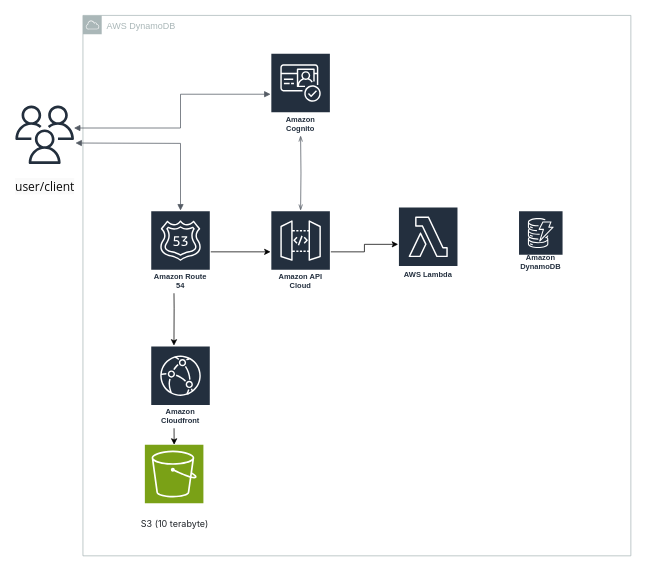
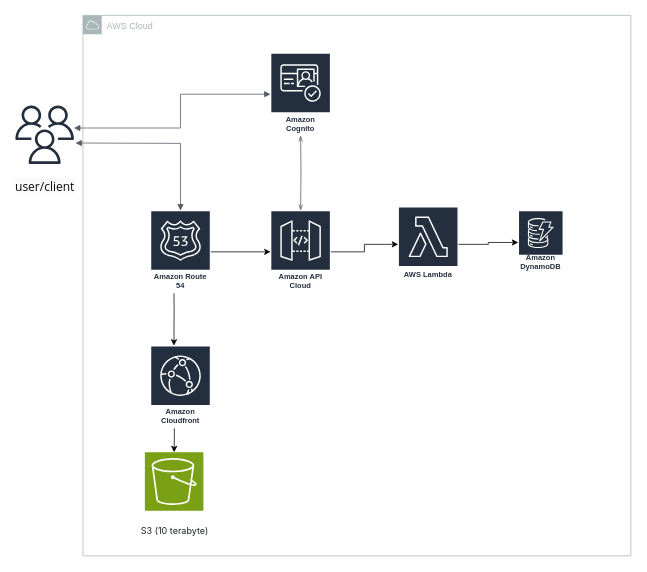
(136, 26) -> (127, 26)
none -> (486, 244)
(174, 474) -> (174, 481)
